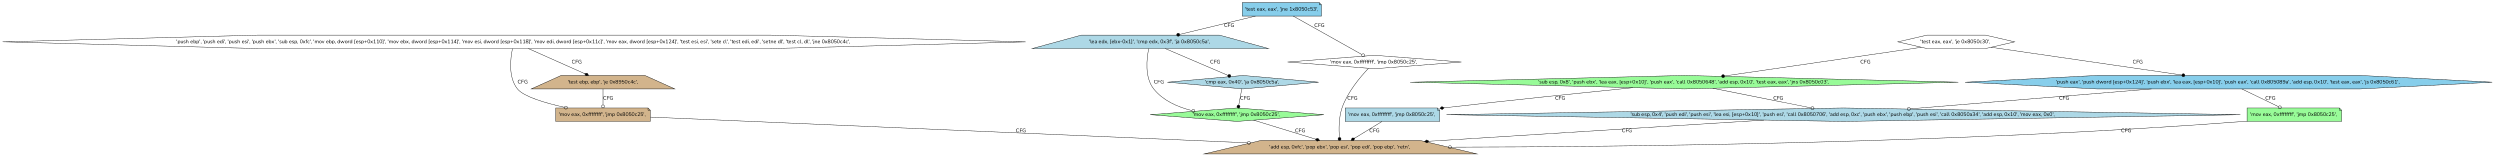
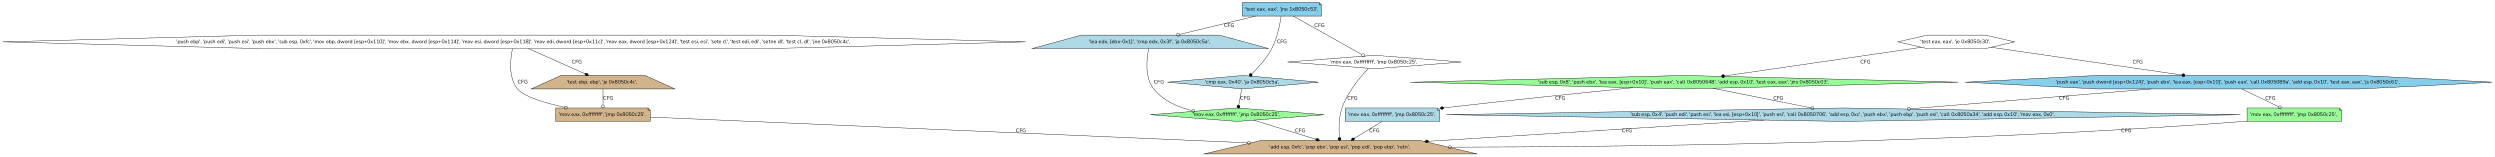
(1218, 25) -> (1218, 25)
(1197, 62) -> (1272, 48)
(603, 82) -> (603, 82)
